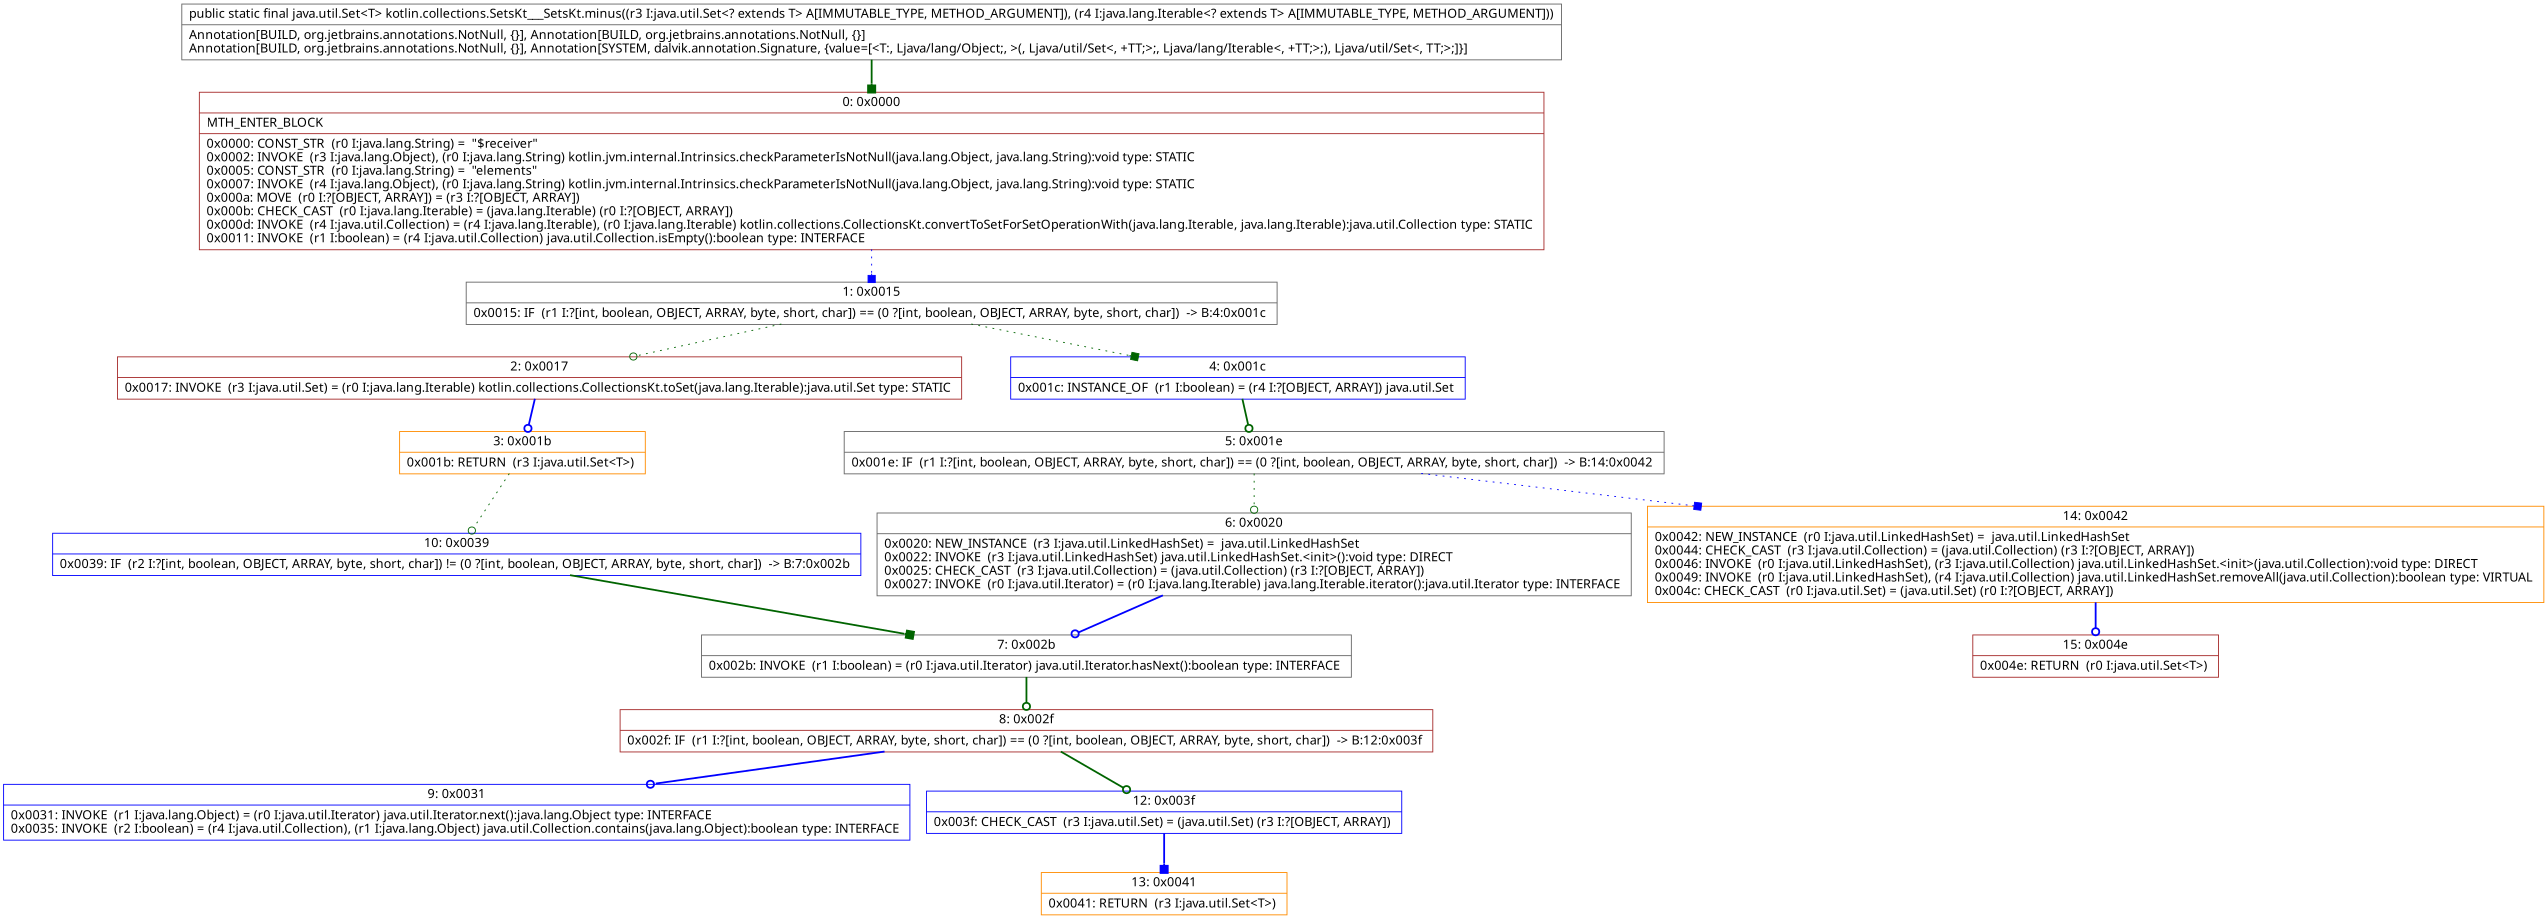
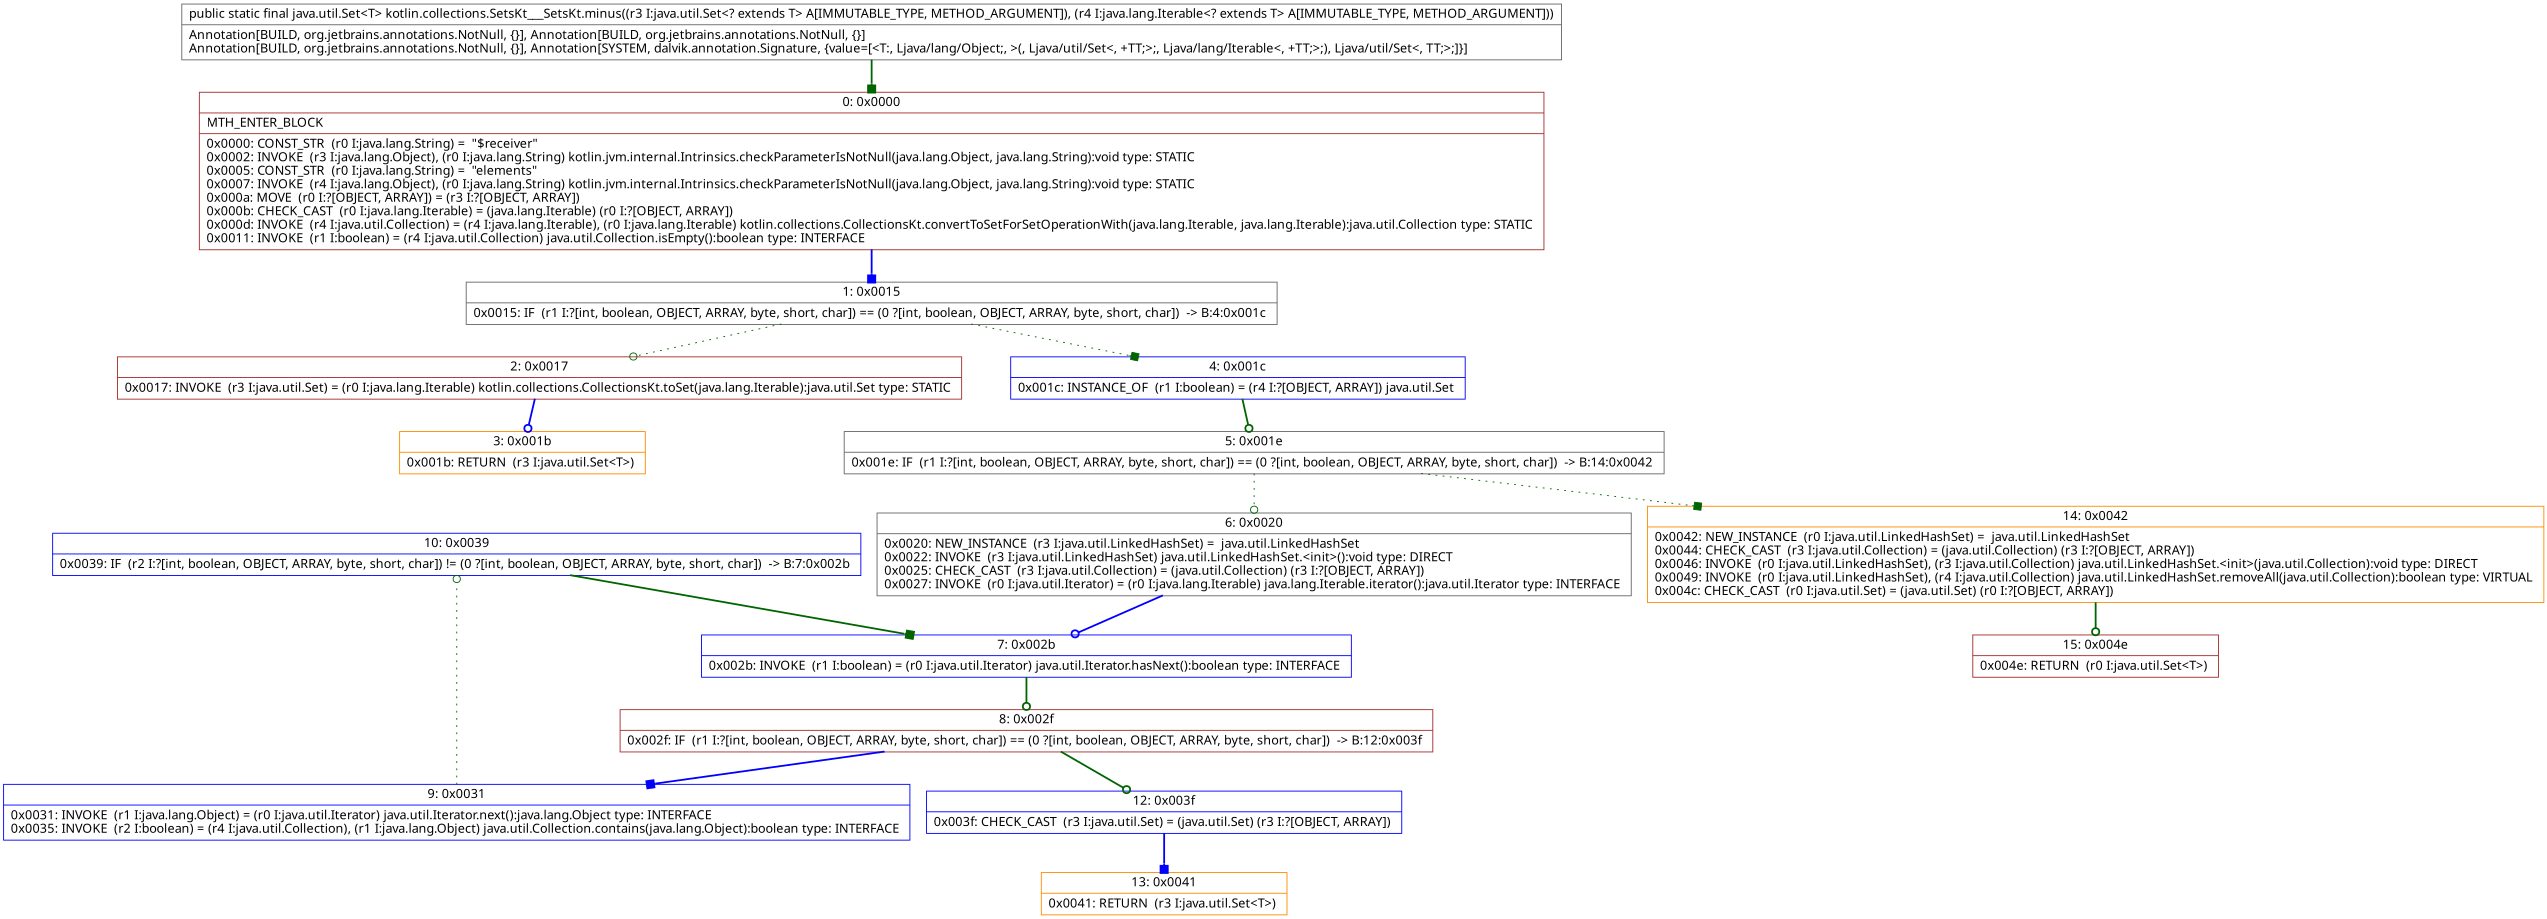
(872, 261) -> (872, 261)
(1557, 490) -> (1557, 490)
(492, 500) -> (457, 684)
(2096, 615) -> (2096, 615)
(1026, 656) -> (1026, 656)
(770, 768) -> (770, 768)
